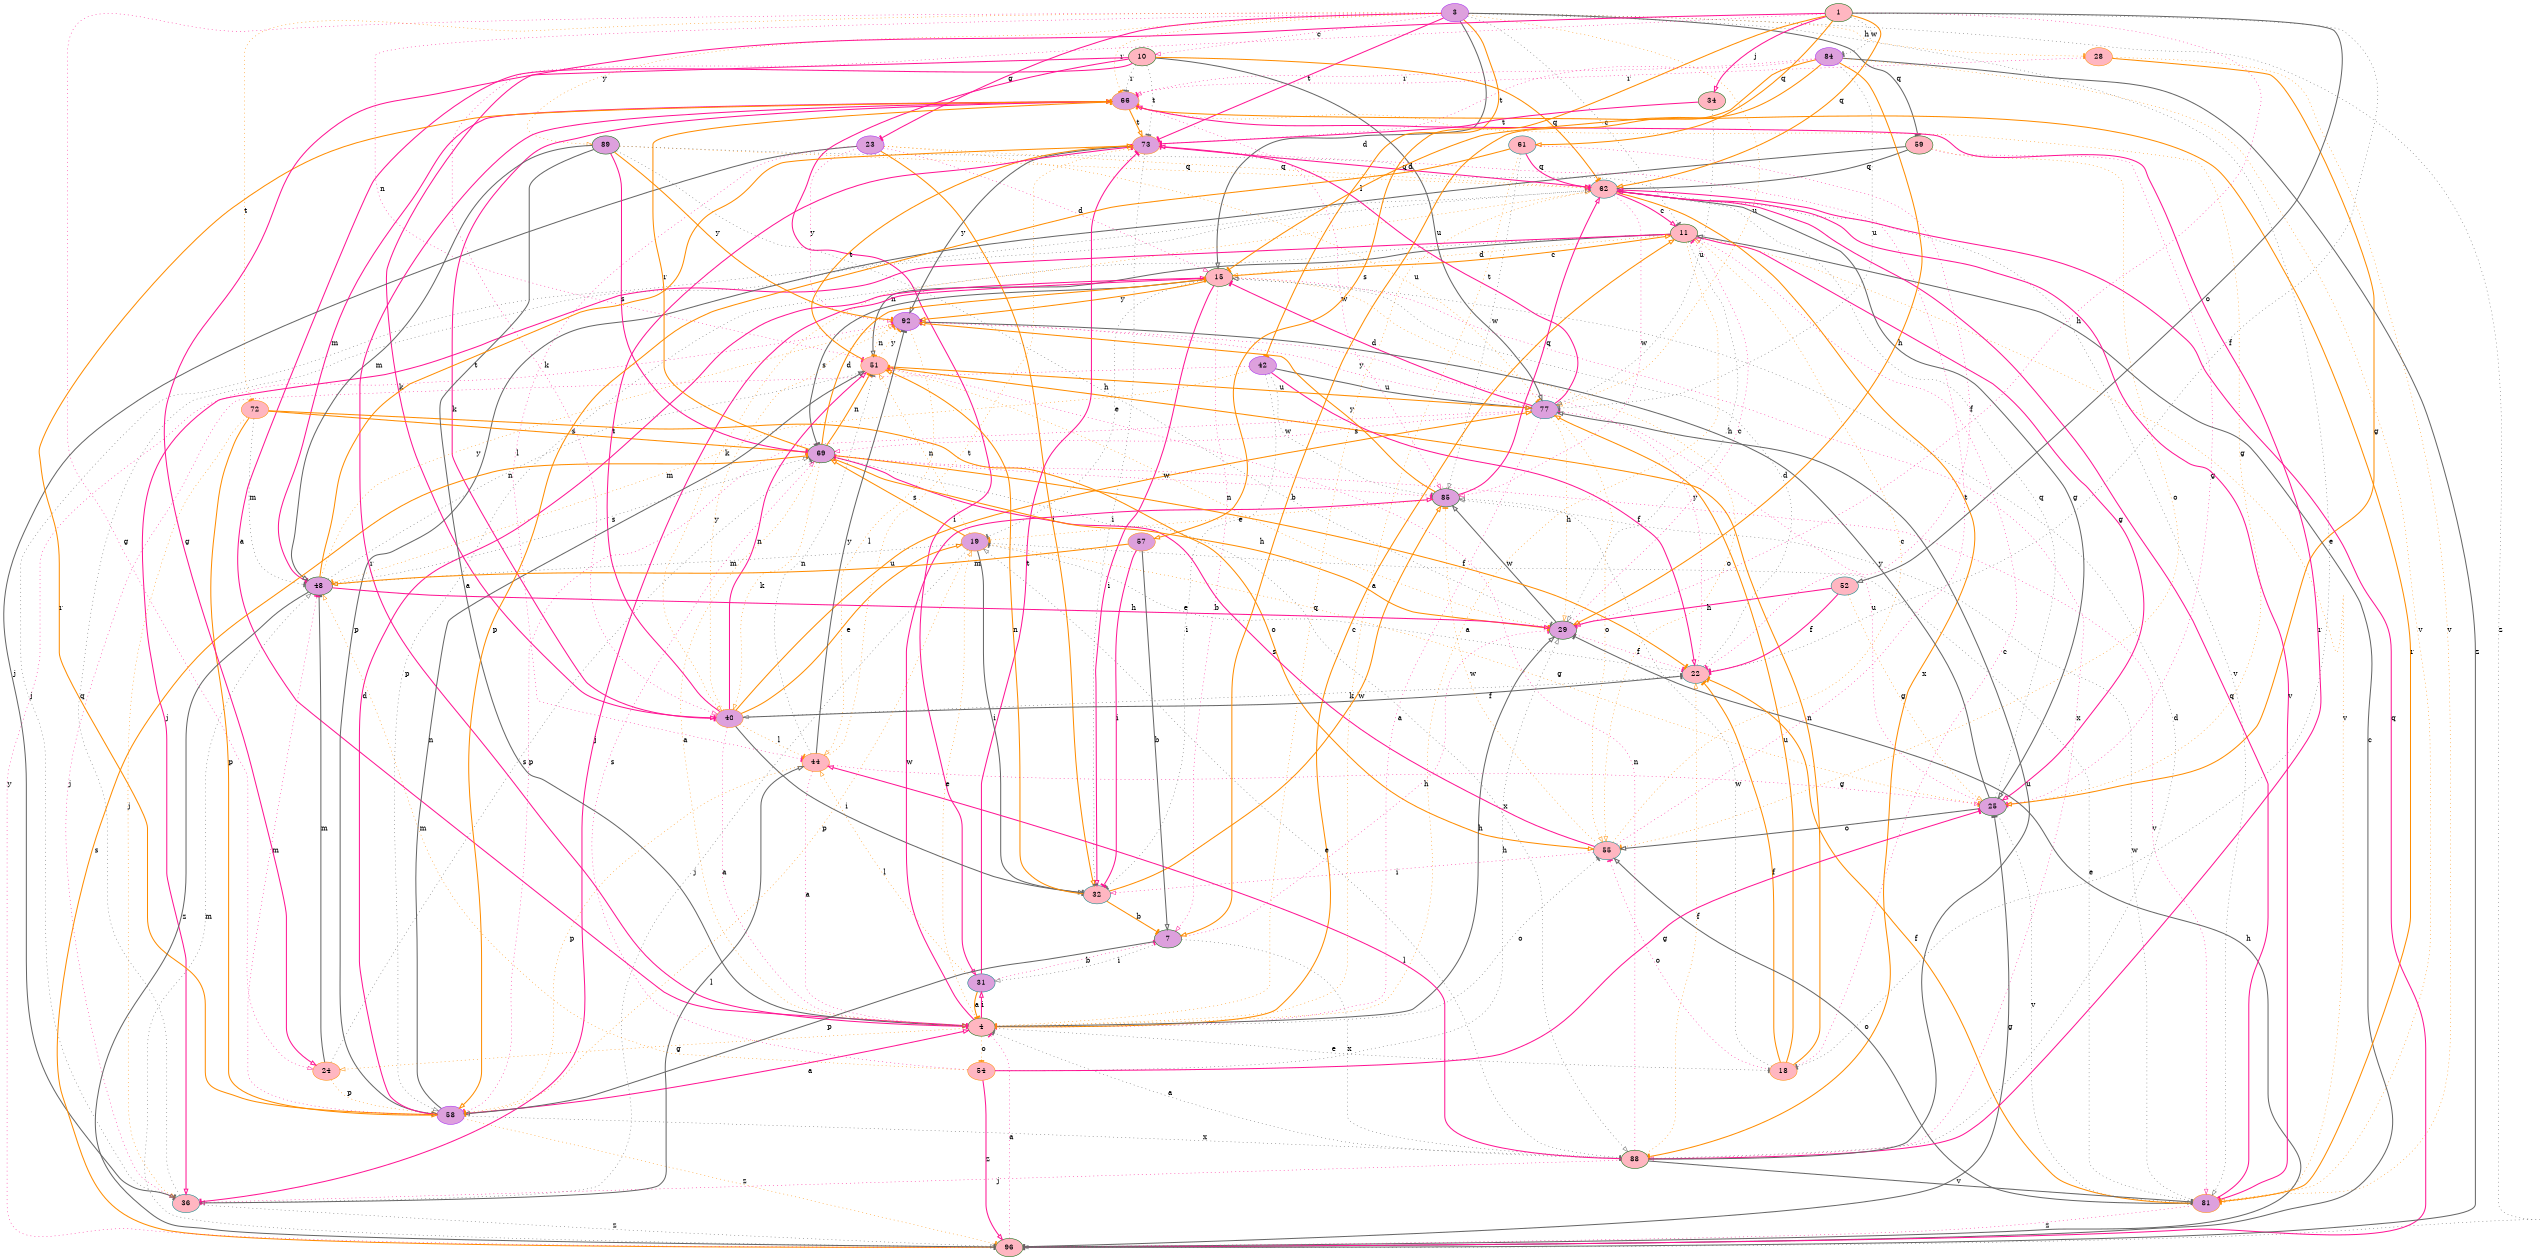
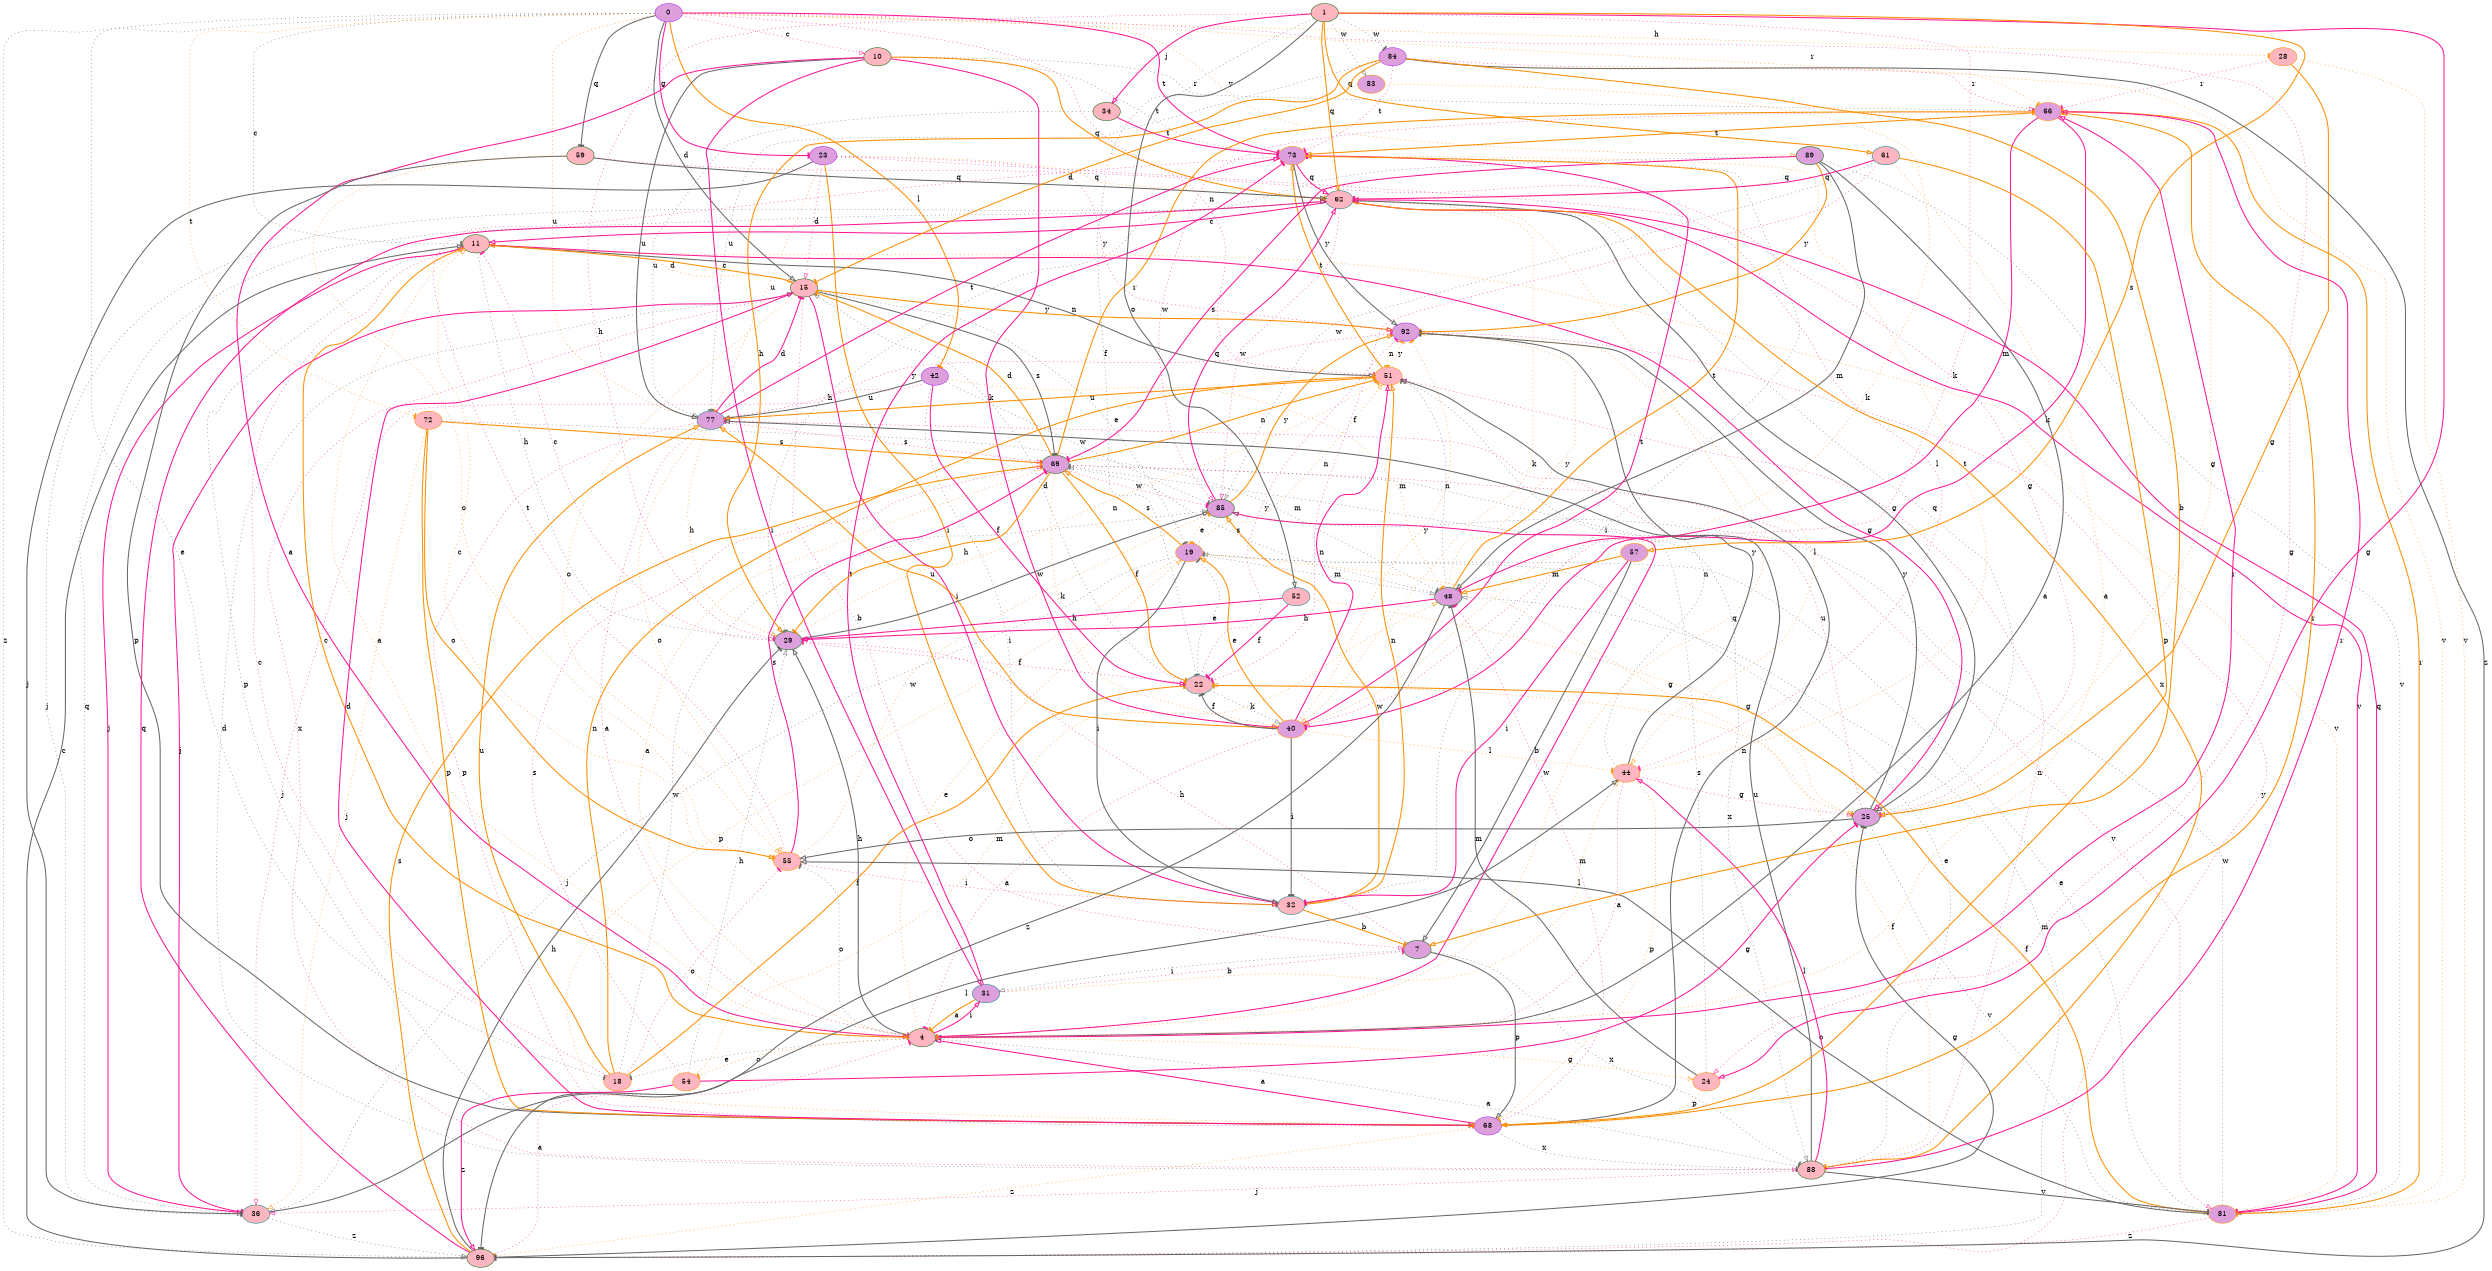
(1455, 13) -> (669, 13)
none -> (1371, 84)
(1607, 851) -> (787, 861)
(451, 1115) -> (1488, 1126)
